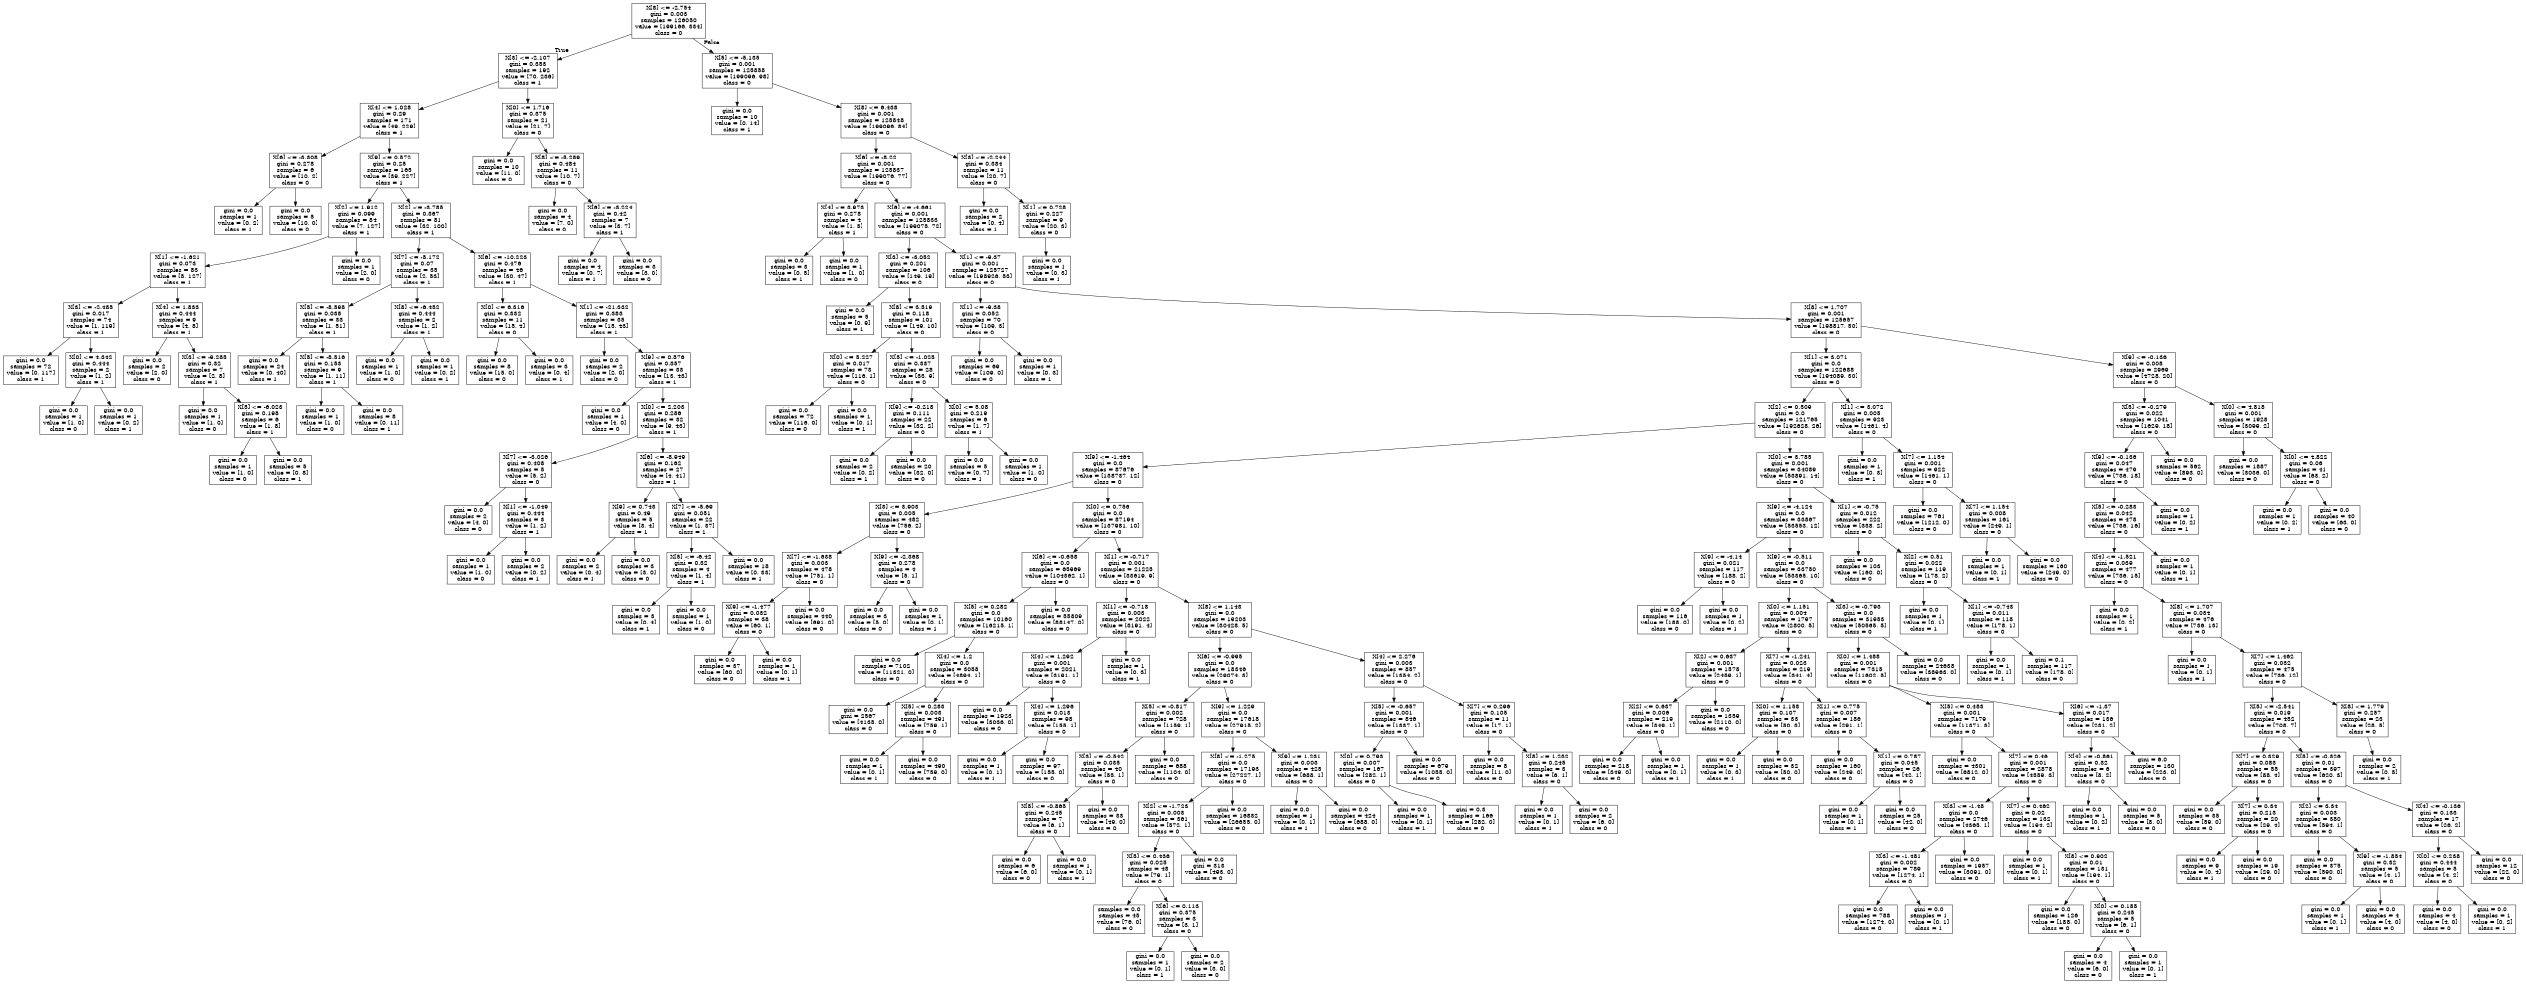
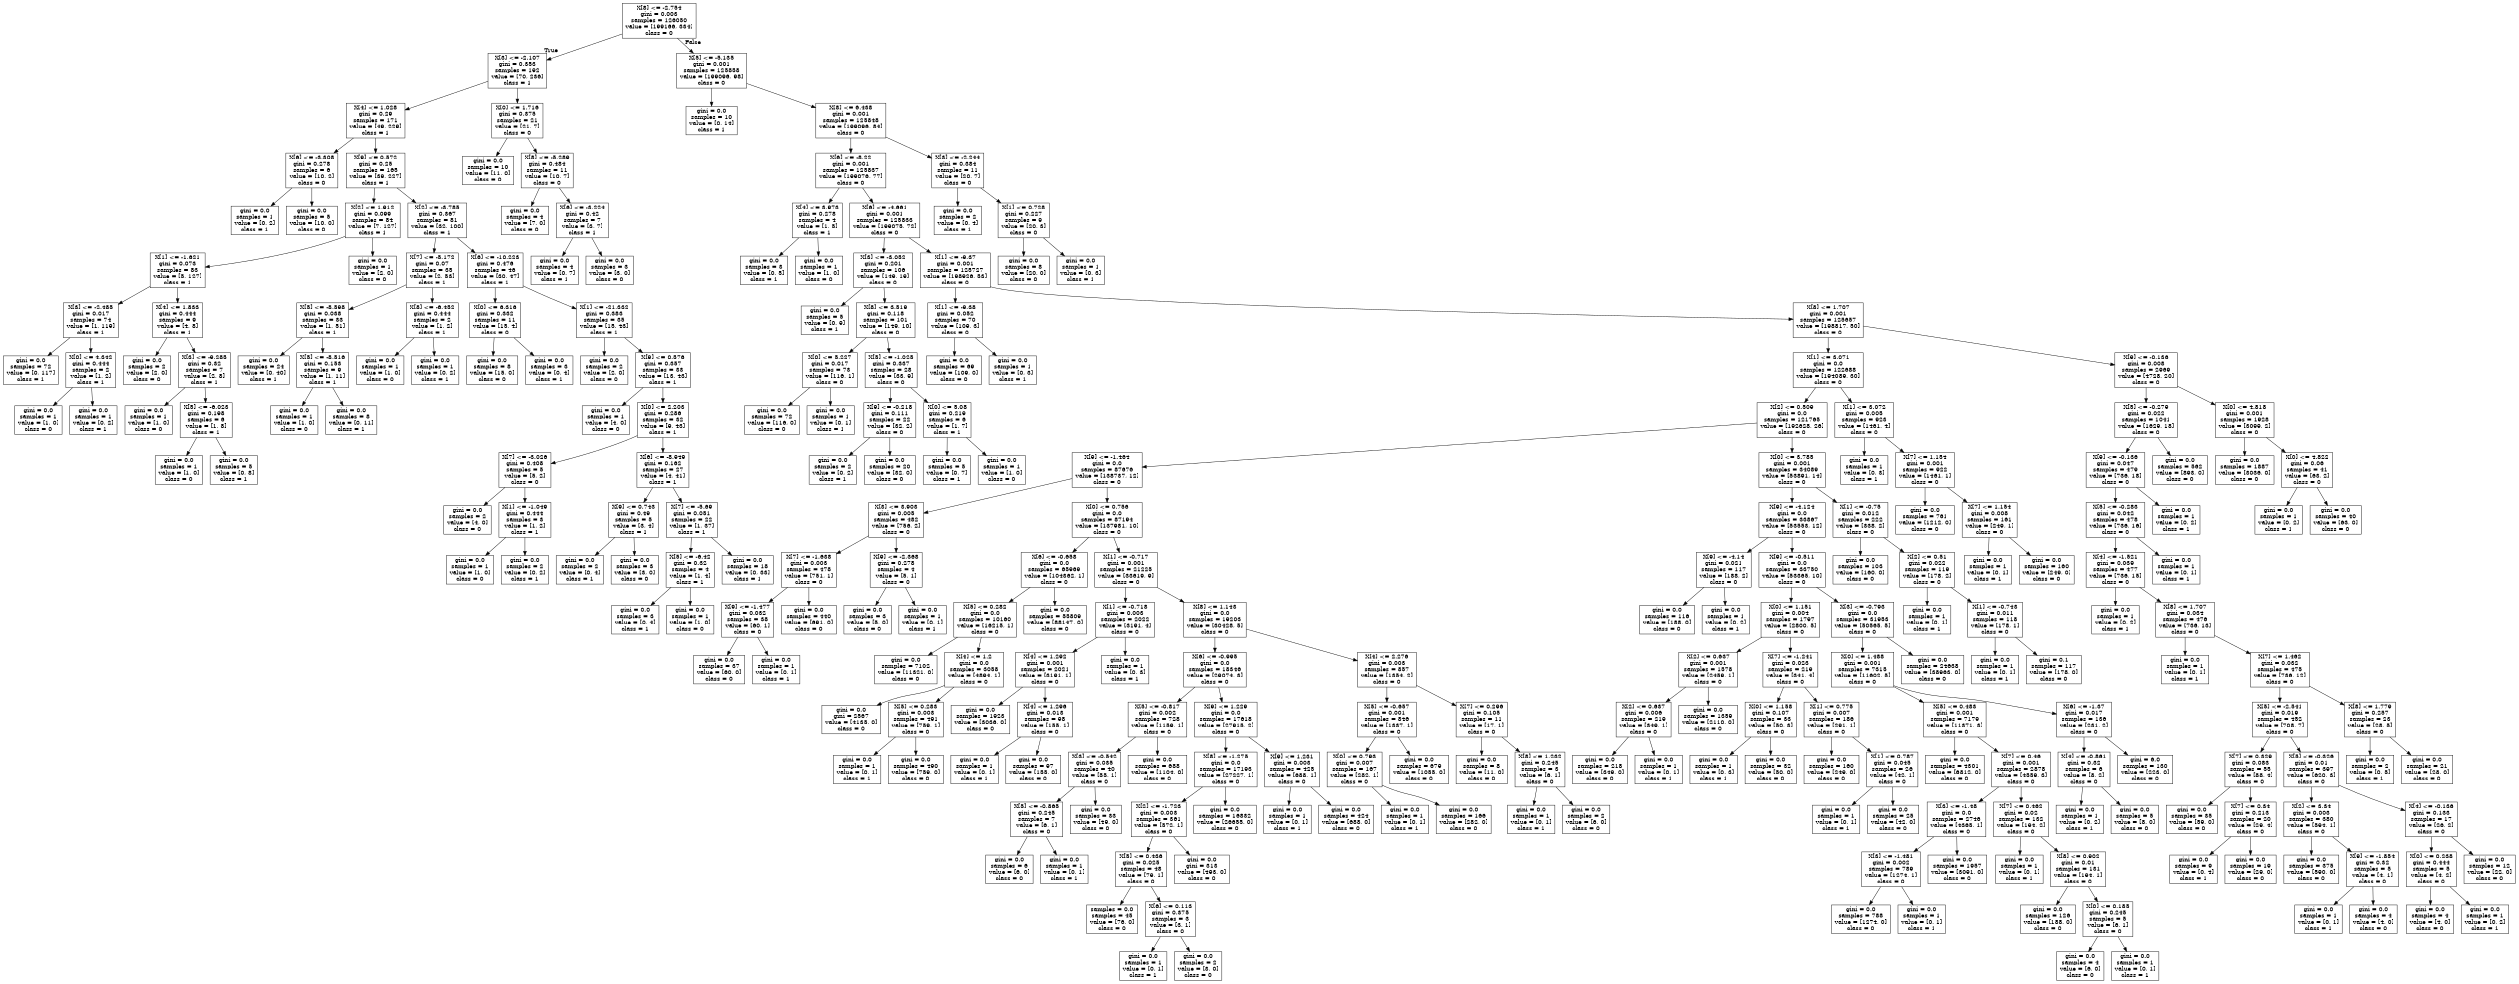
none -> (1024, 270)
none -> (2427, 769)
(1471, 819) -> (1464, 819)
